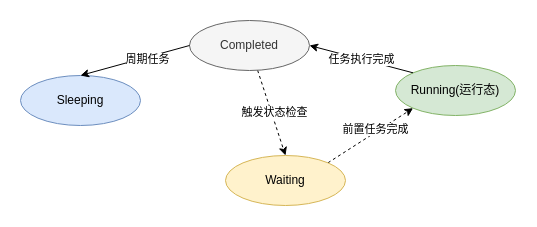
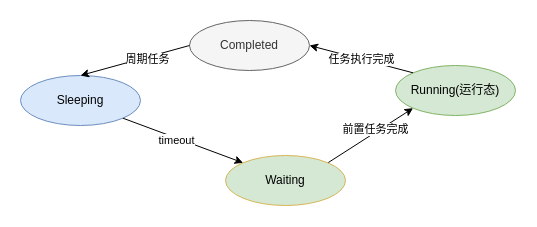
(270, 109) -> none
none -> (180, 139)
(348, 150) -> (348, 150)
(286, 181) -> (286, 181)
